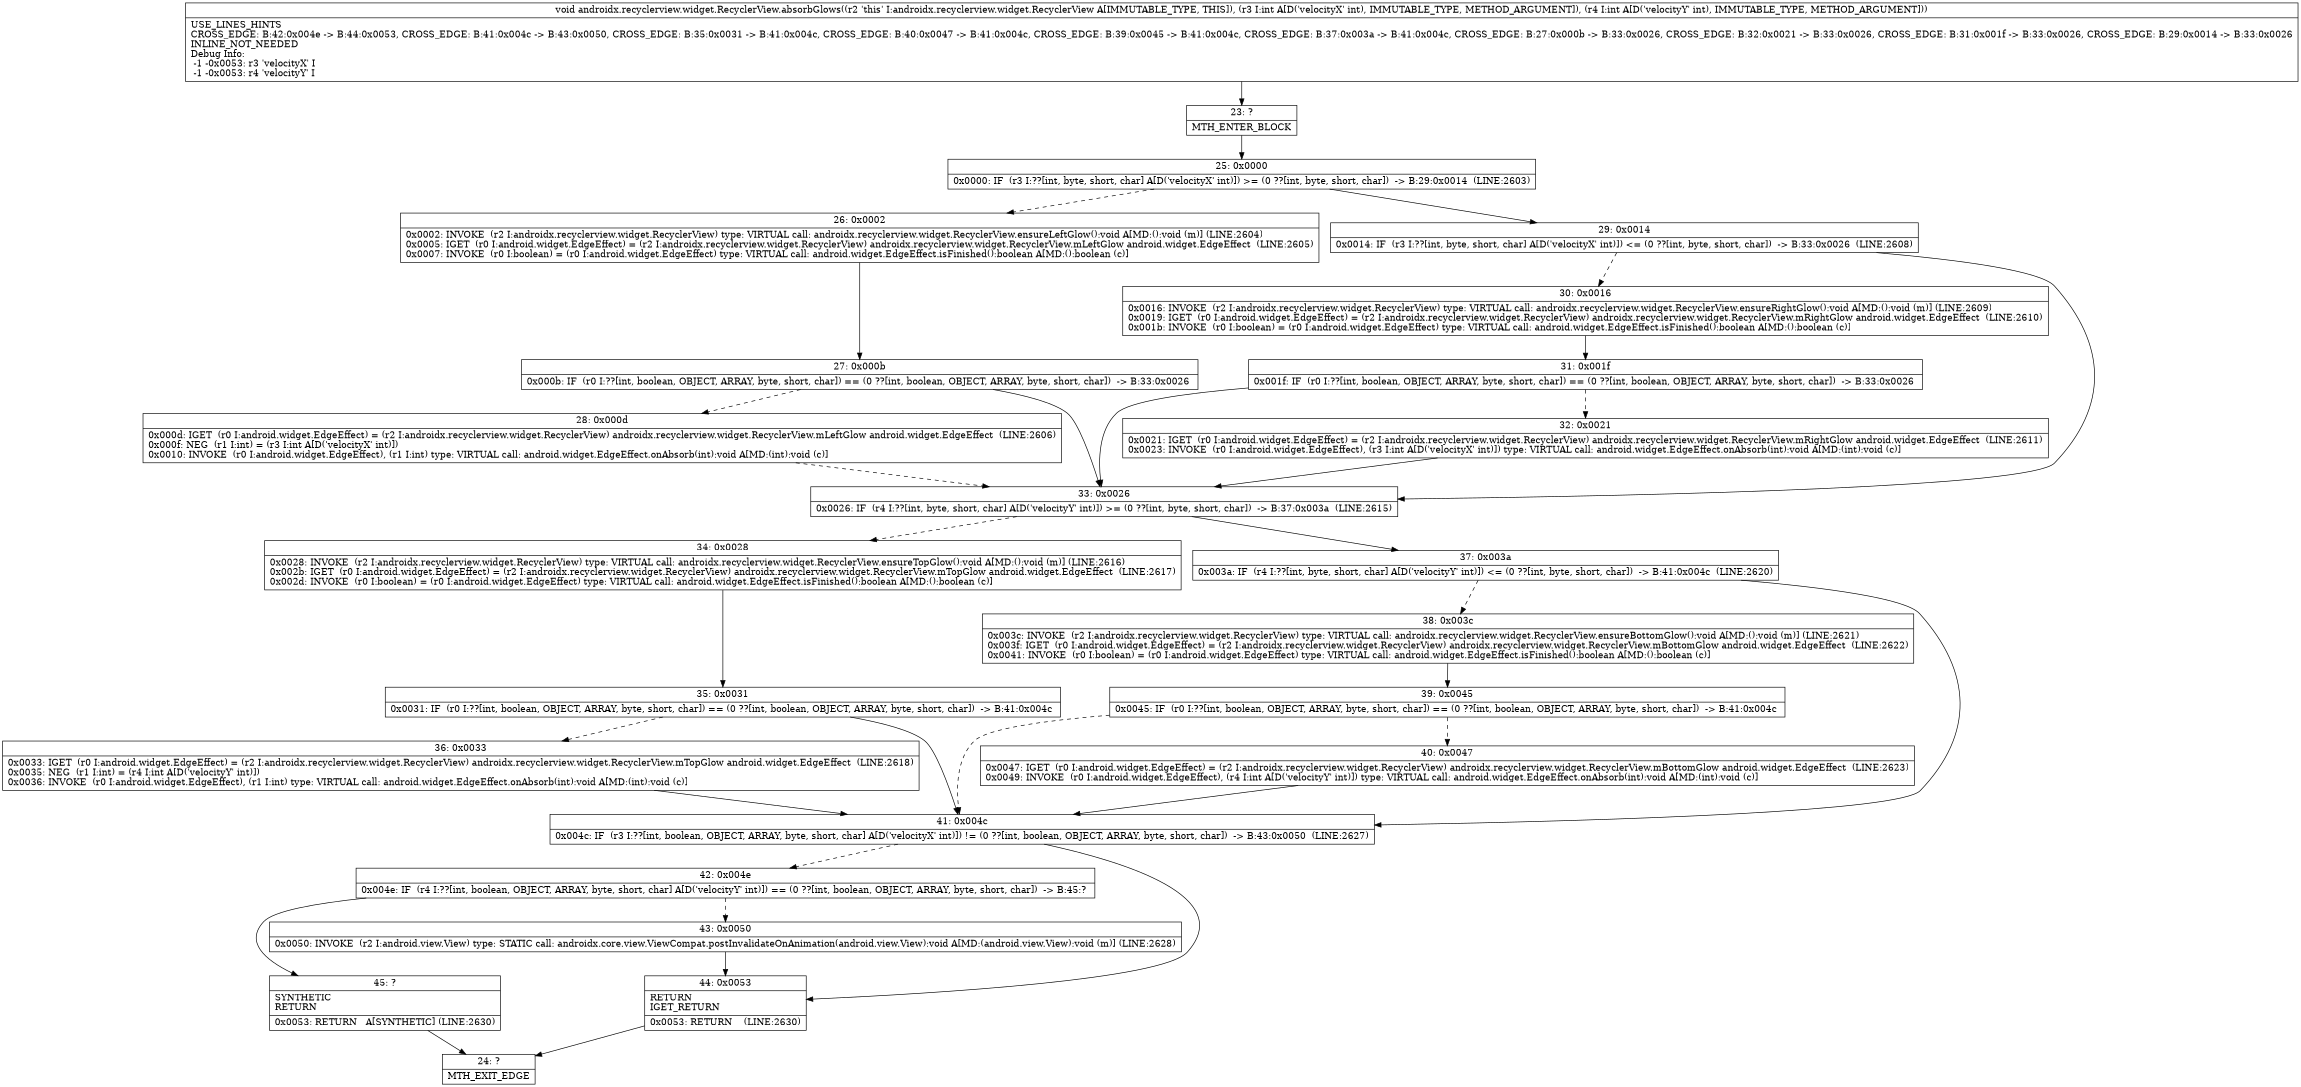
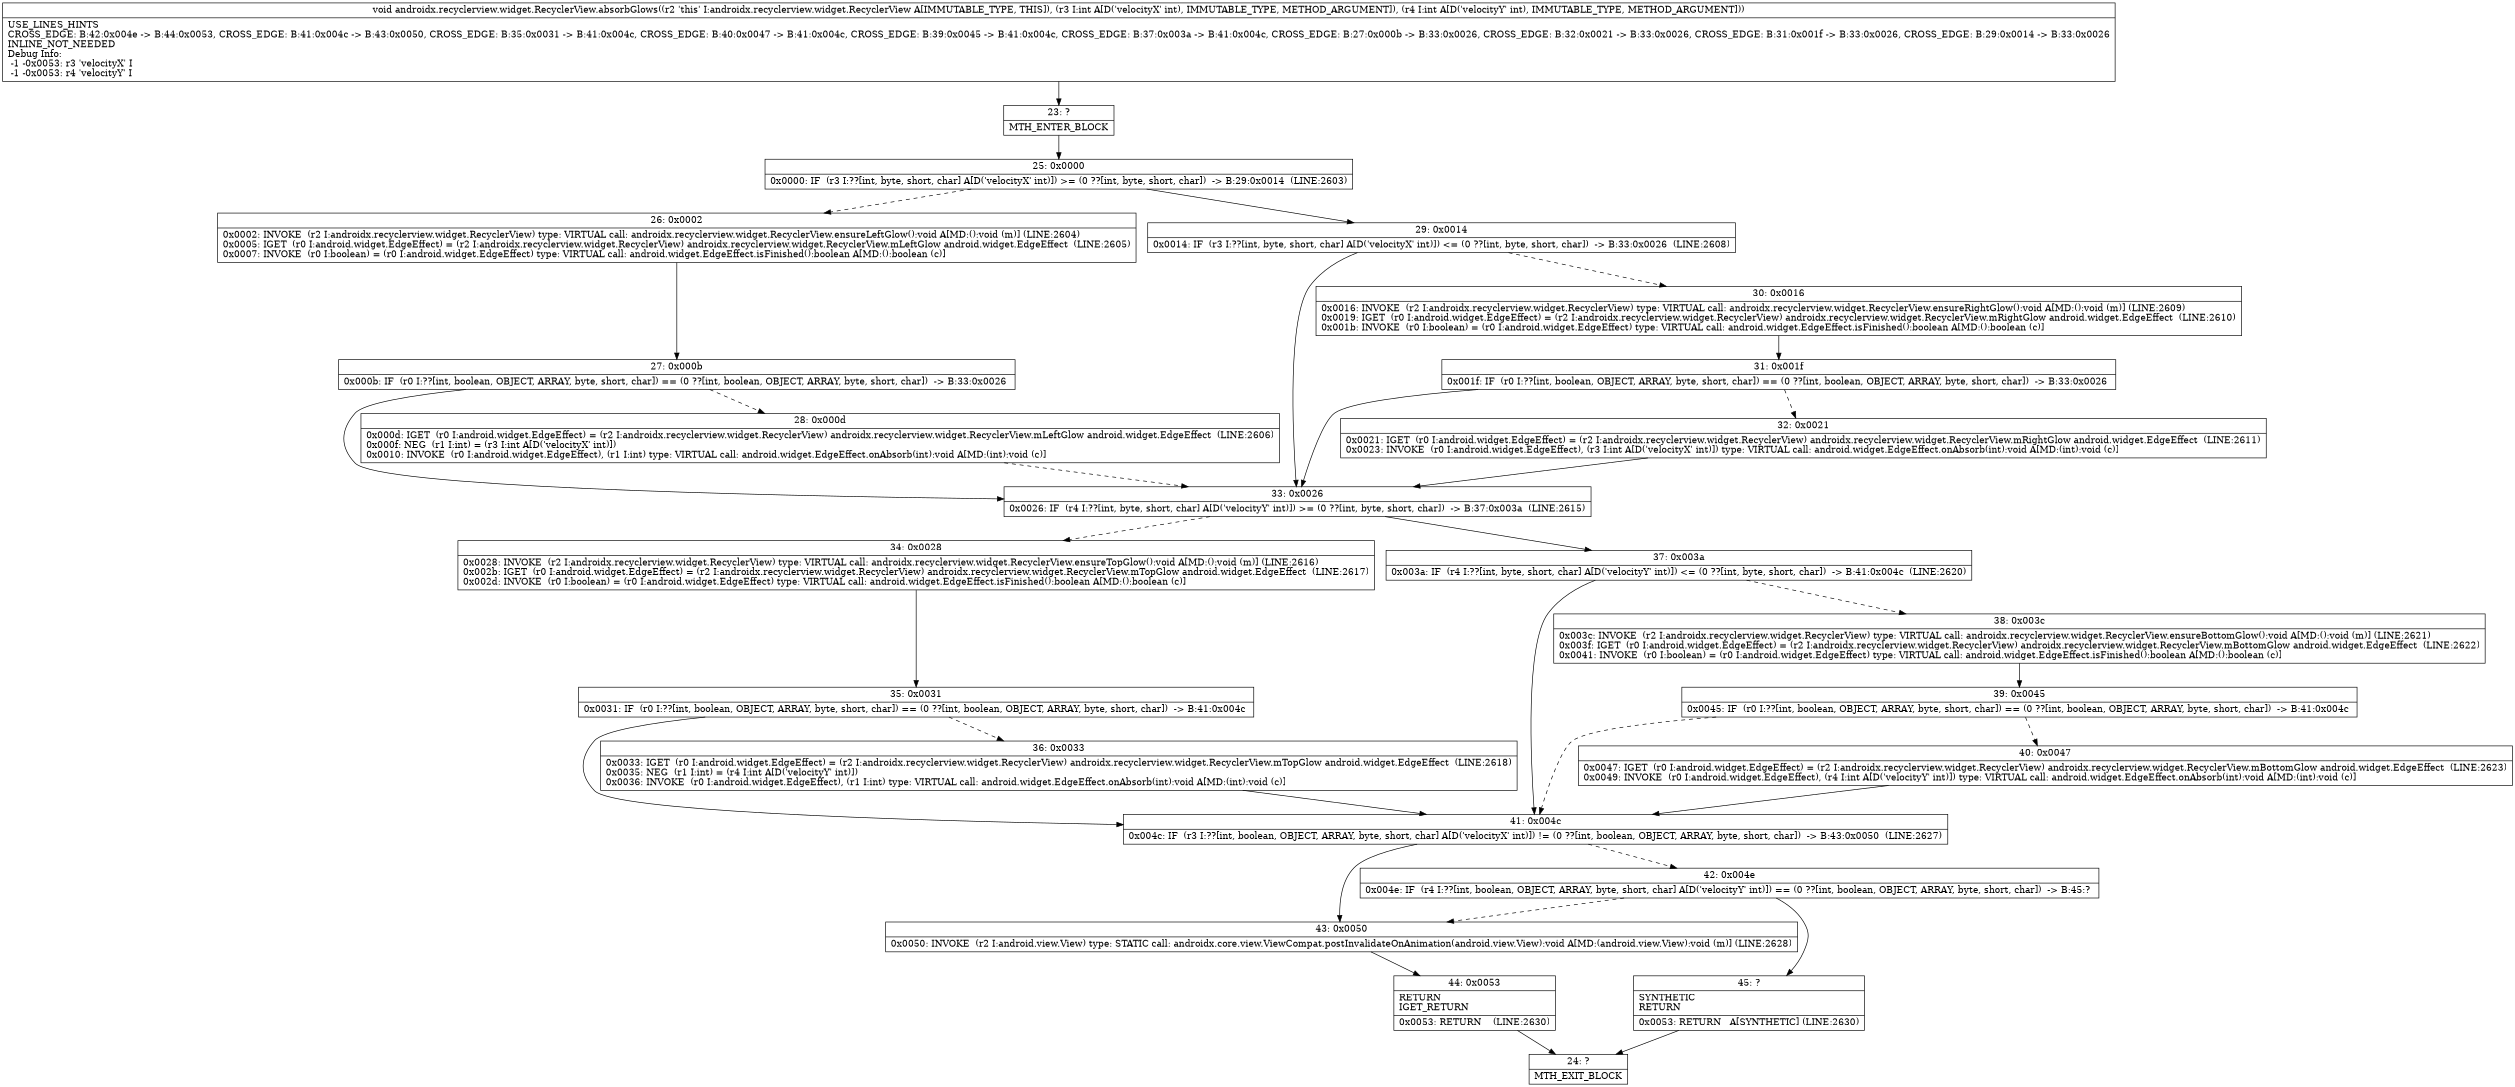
(1108, 975) -> (1361, 863)
(489, 1076) -> (1578, 1076)
